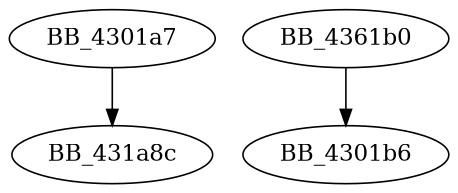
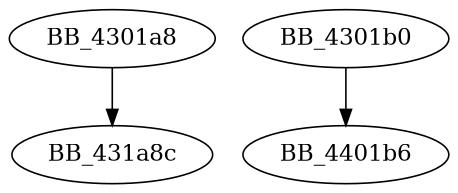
(112, 39) -> (112, 39)
(346, 39) -> (346, 39)
(346, 155) -> (346, 155)
